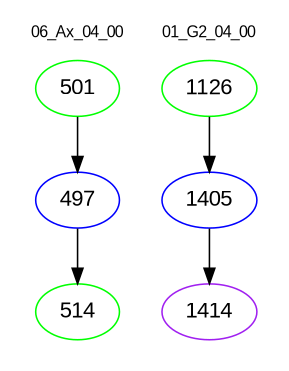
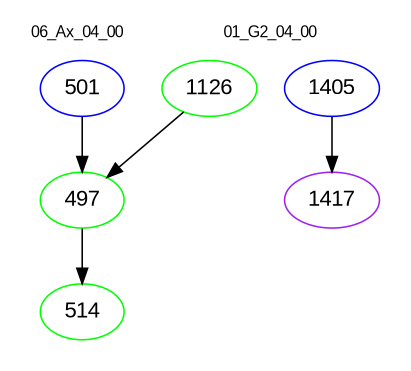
(78, 88) -> (82, 88)
(209, 137) -> (160, 133)
(78, 200) -> (82, 200)
(209, 312) -> (332, 200)
